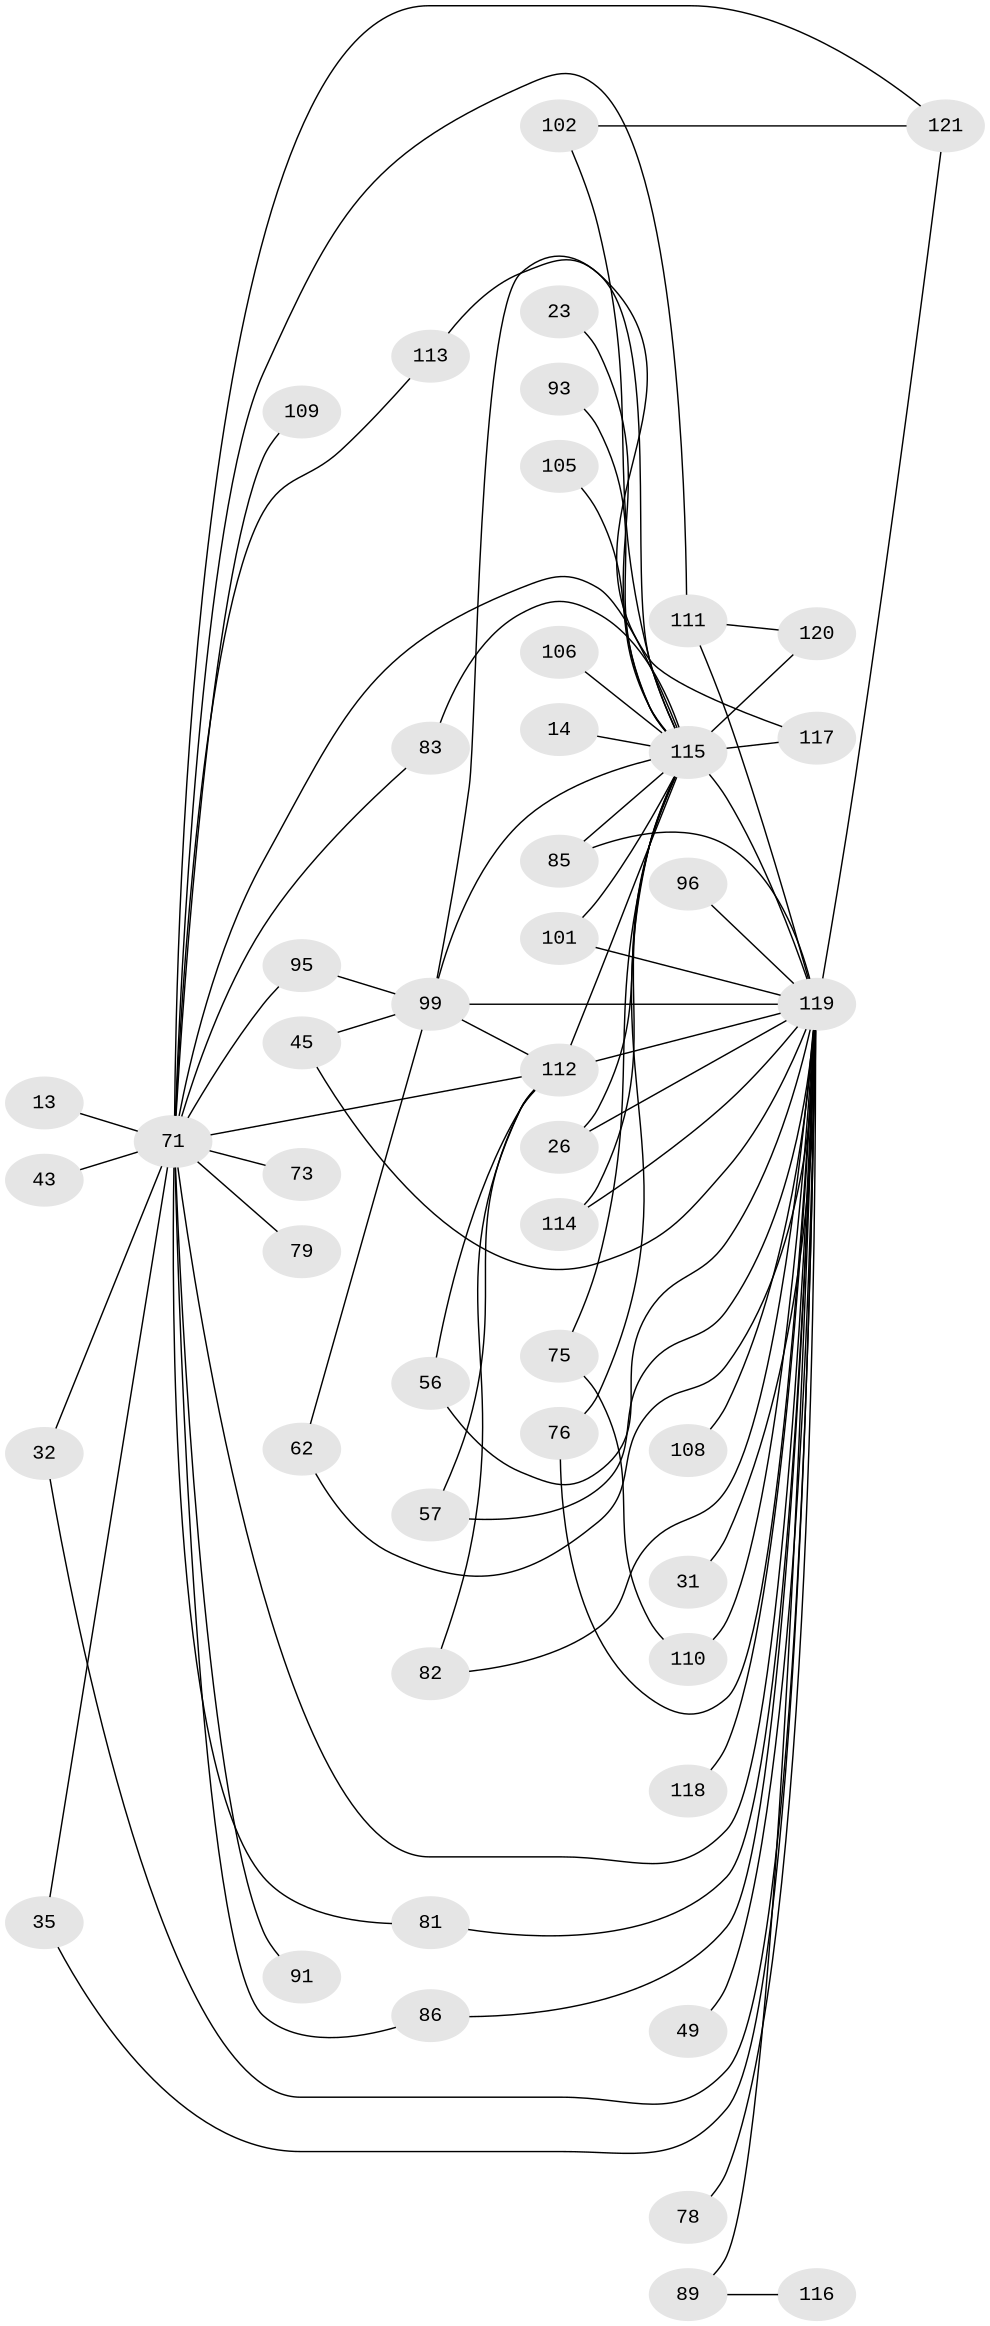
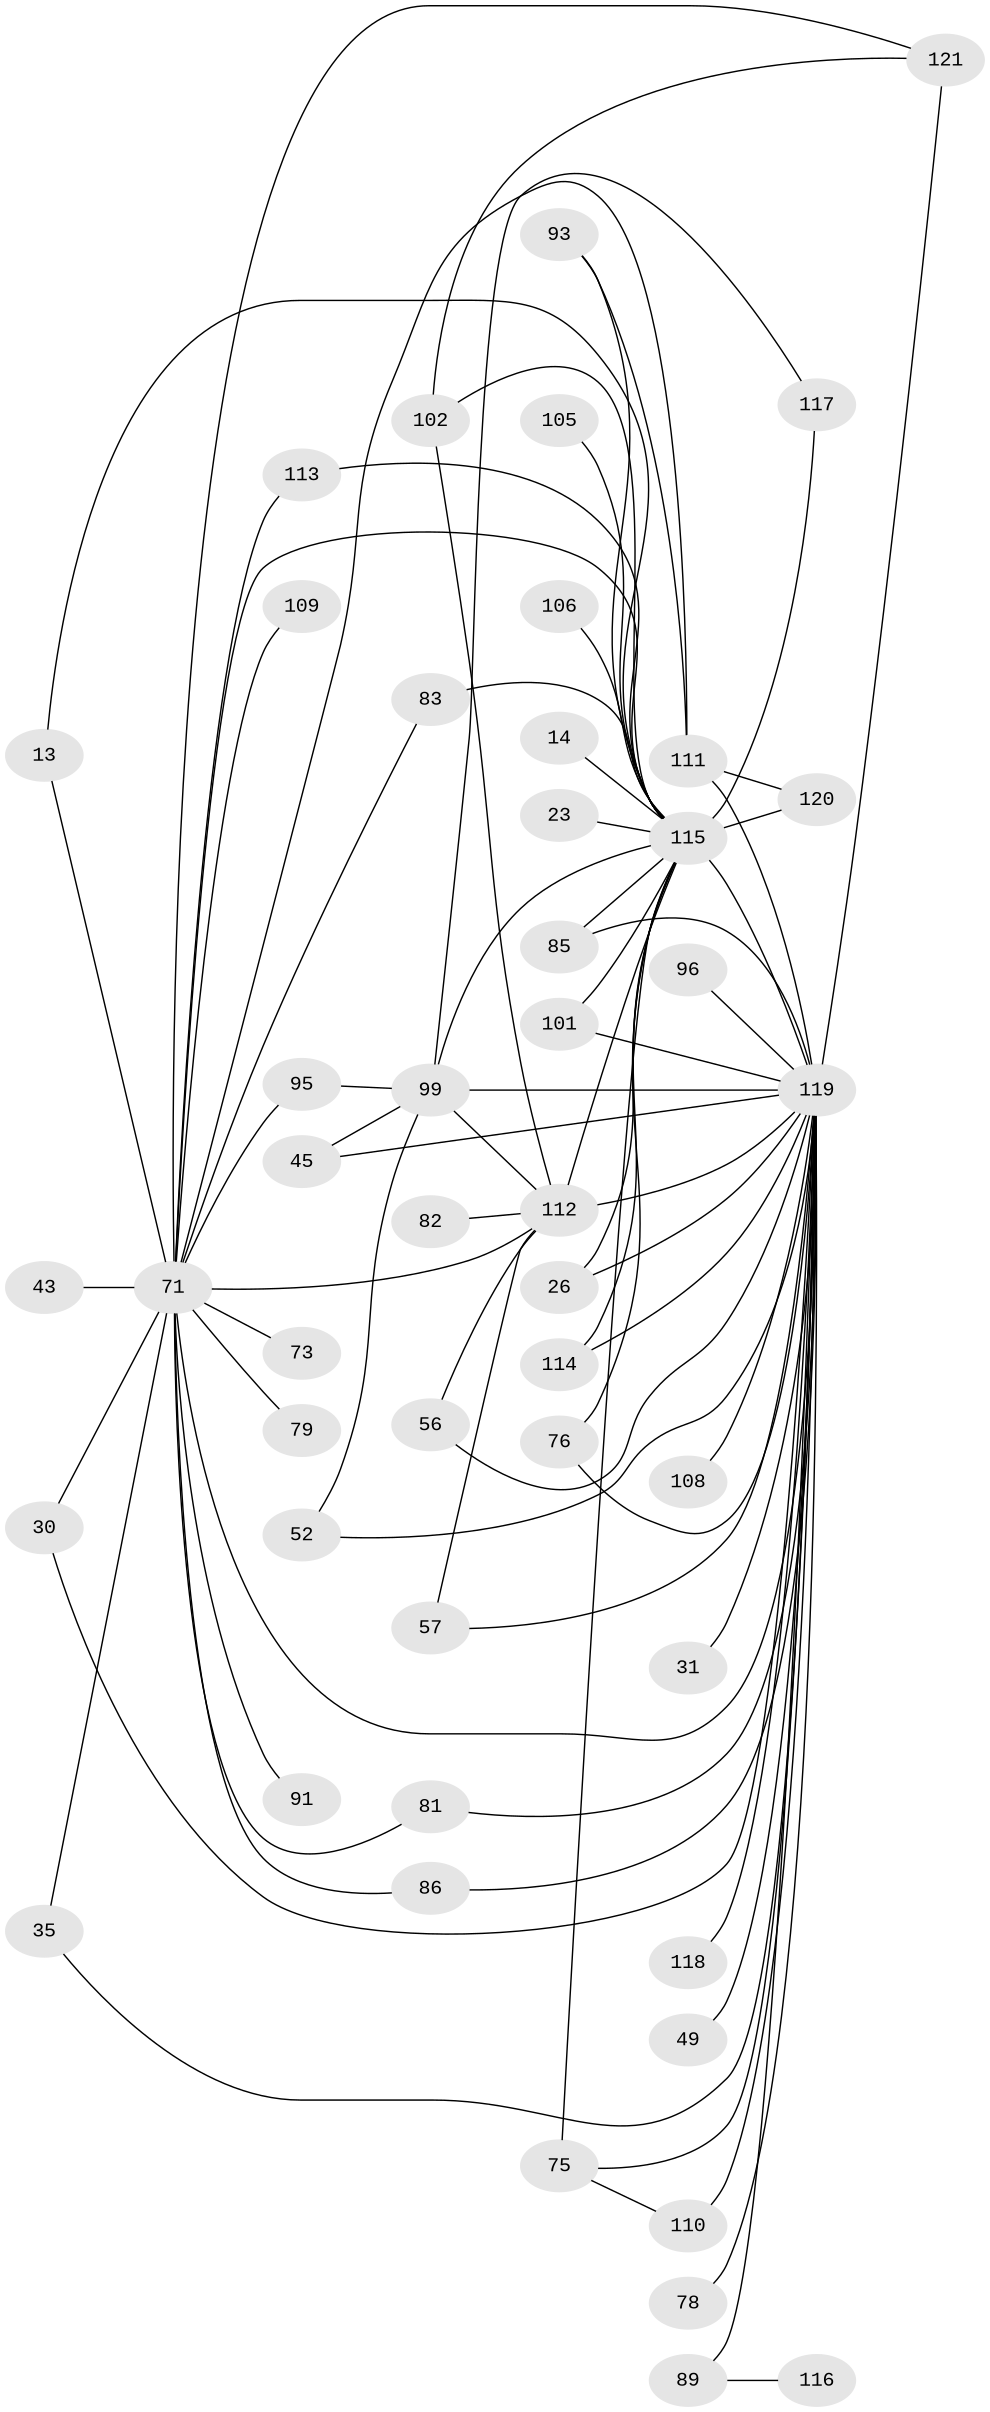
none -> (397, 300)
none -> (660, 489)
none -> (487, 817)
(752, 1426) -> (792, 1694)
(302, 1449) -> (302, 1535)
(44, 1453) -> (44, 1528)
